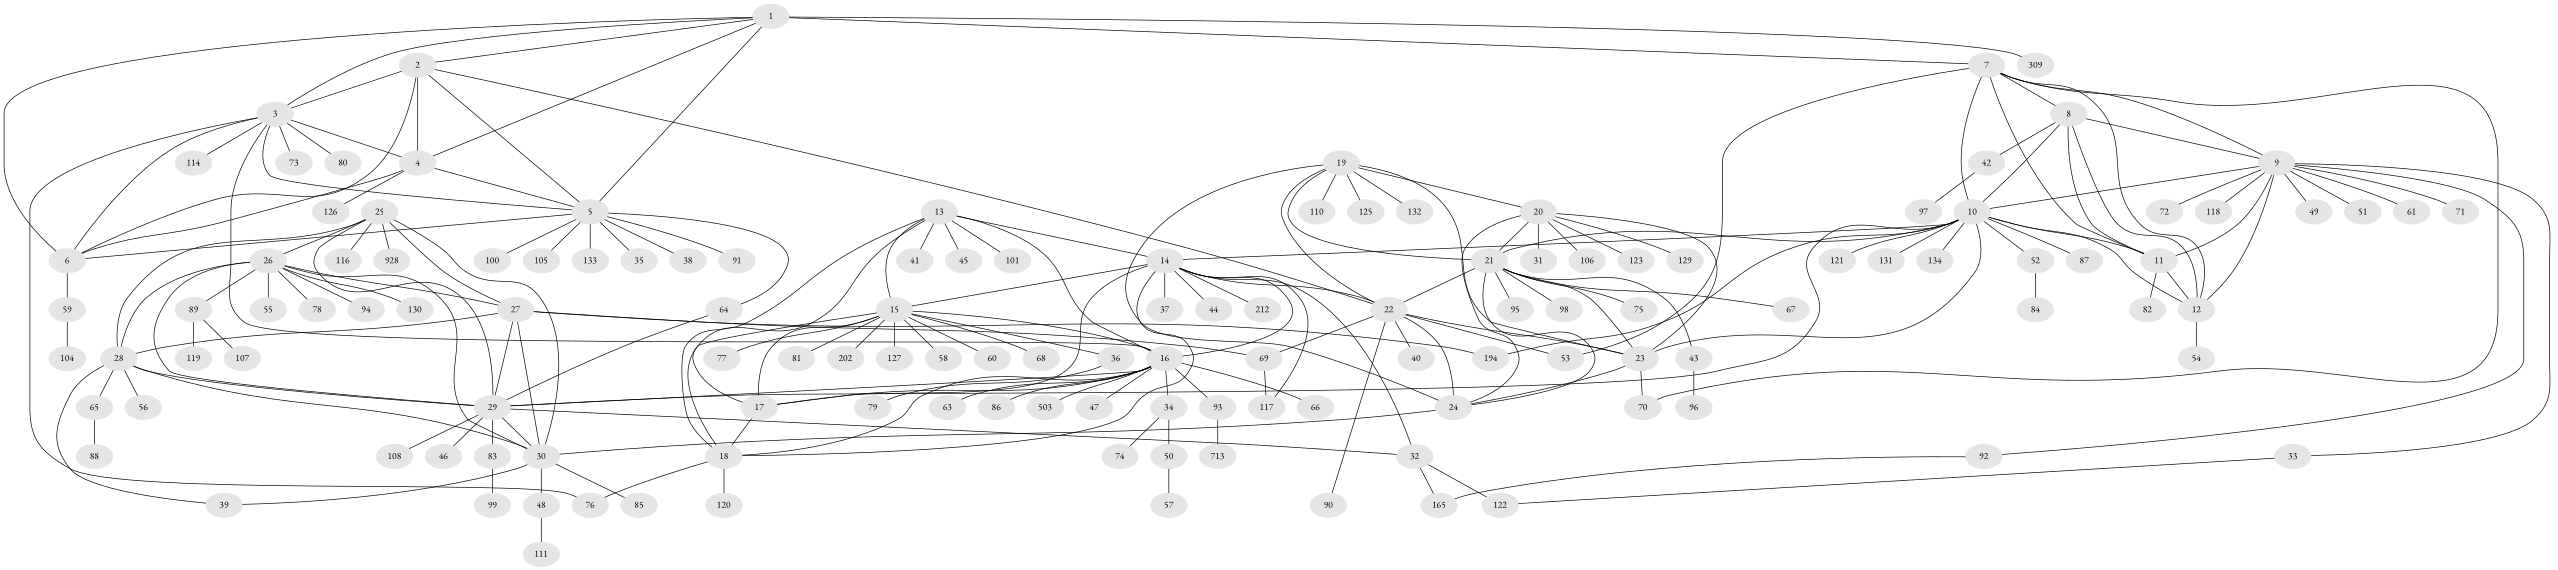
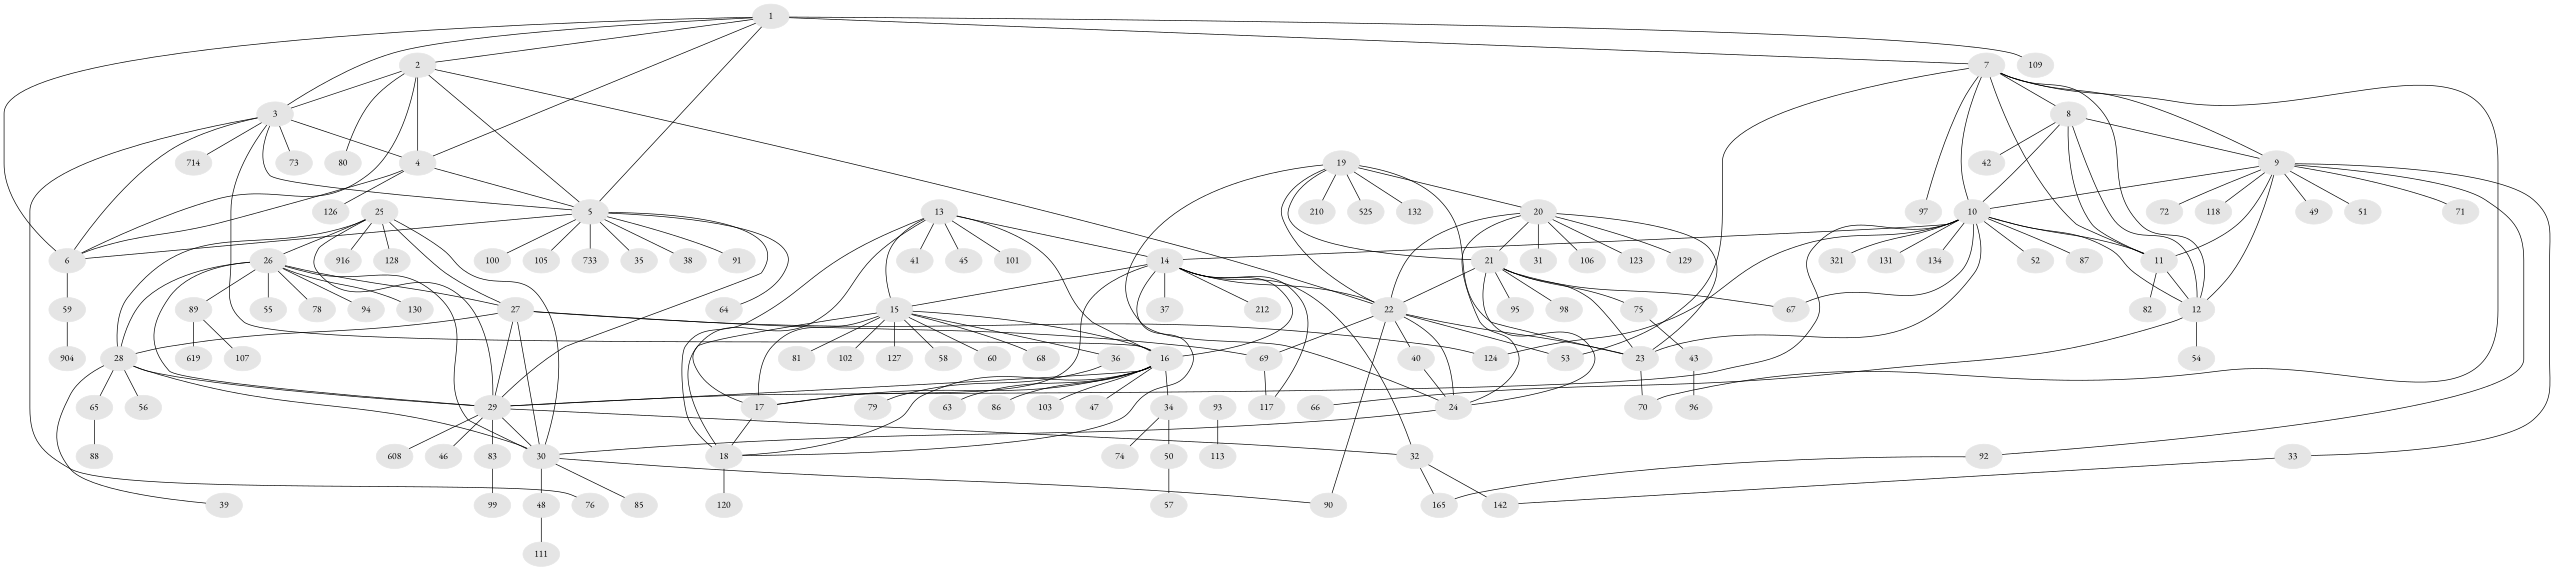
(2035, 65) -> (2035, 65)
(309, 139) -> (368, 106)
(194, 163) -> (194, 163)
(1955, 187) -> (1947, 136)
(1317, 212) -> (1317, 212)
(1366, 212) -> (1366, 212)
(2412, 212) -> none
none -> (1440, 234)
(1765, 239) -> (1911, 295)
(343, 261) -> (343, 261)
(392, 261) -> (392, 261)
(590, 261) -> (590, 261)
(1837, 261) -> (1837, 261)
(1613, 278) -> (1666, 333)
(1214, 310) -> none
(2035, 310) -> none
(606, 354) -> (715, 291)
(67, 359) -> (67, 359)
(194, 359) -> (194, 359)
(722, 359) -> none
(846, 359) -> (846, 359)
(1491, 359) -> (1491, 359)
(1242, 379) -> (1675, 384)
(1191, 383) -> none
(1549, 388) -> (1435, 383)
(1045, 408) -> (1045, 408)
(395, 456) -> (395, 456)
(1218, 456) -> (1218, 456)
(656, 478) -> none
(386, 494) -> (935, 480)
(1500, 505) -> (1500, 505)
